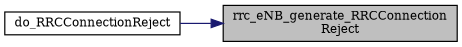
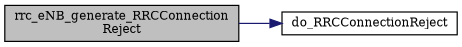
(196, 23) -> (254, 23)
